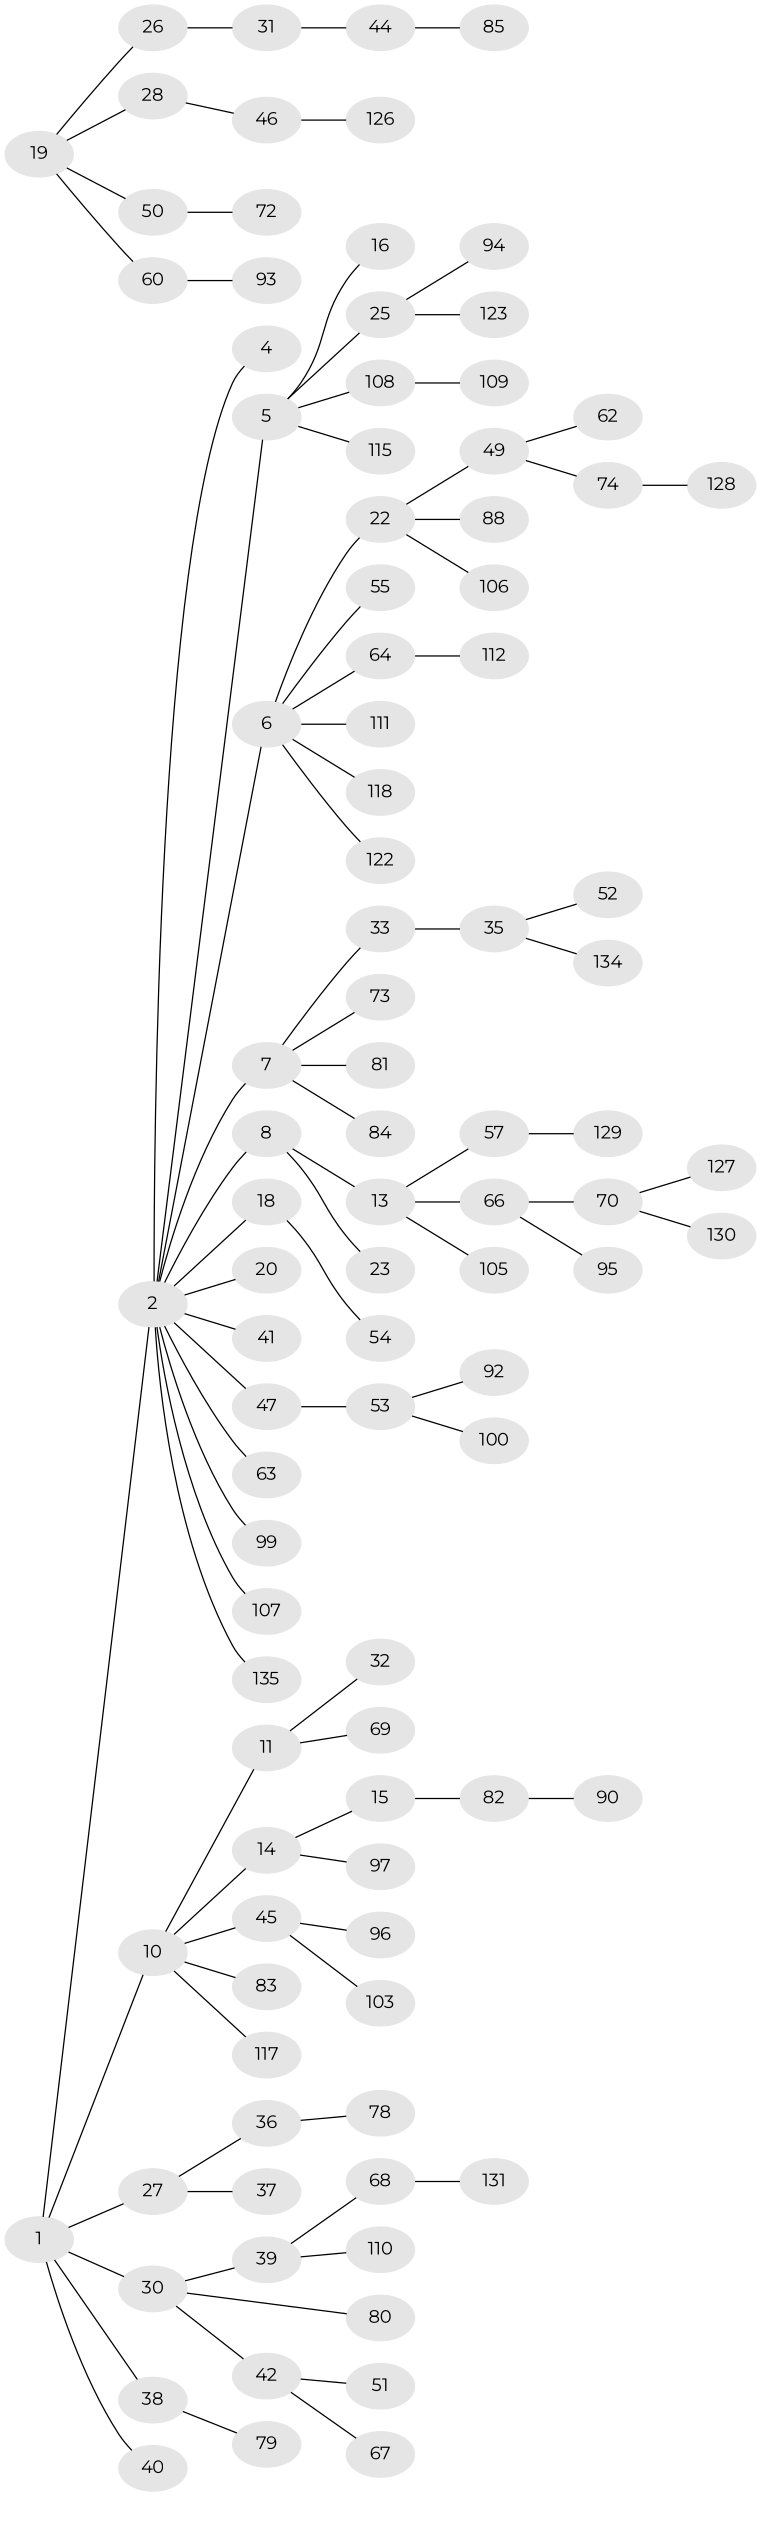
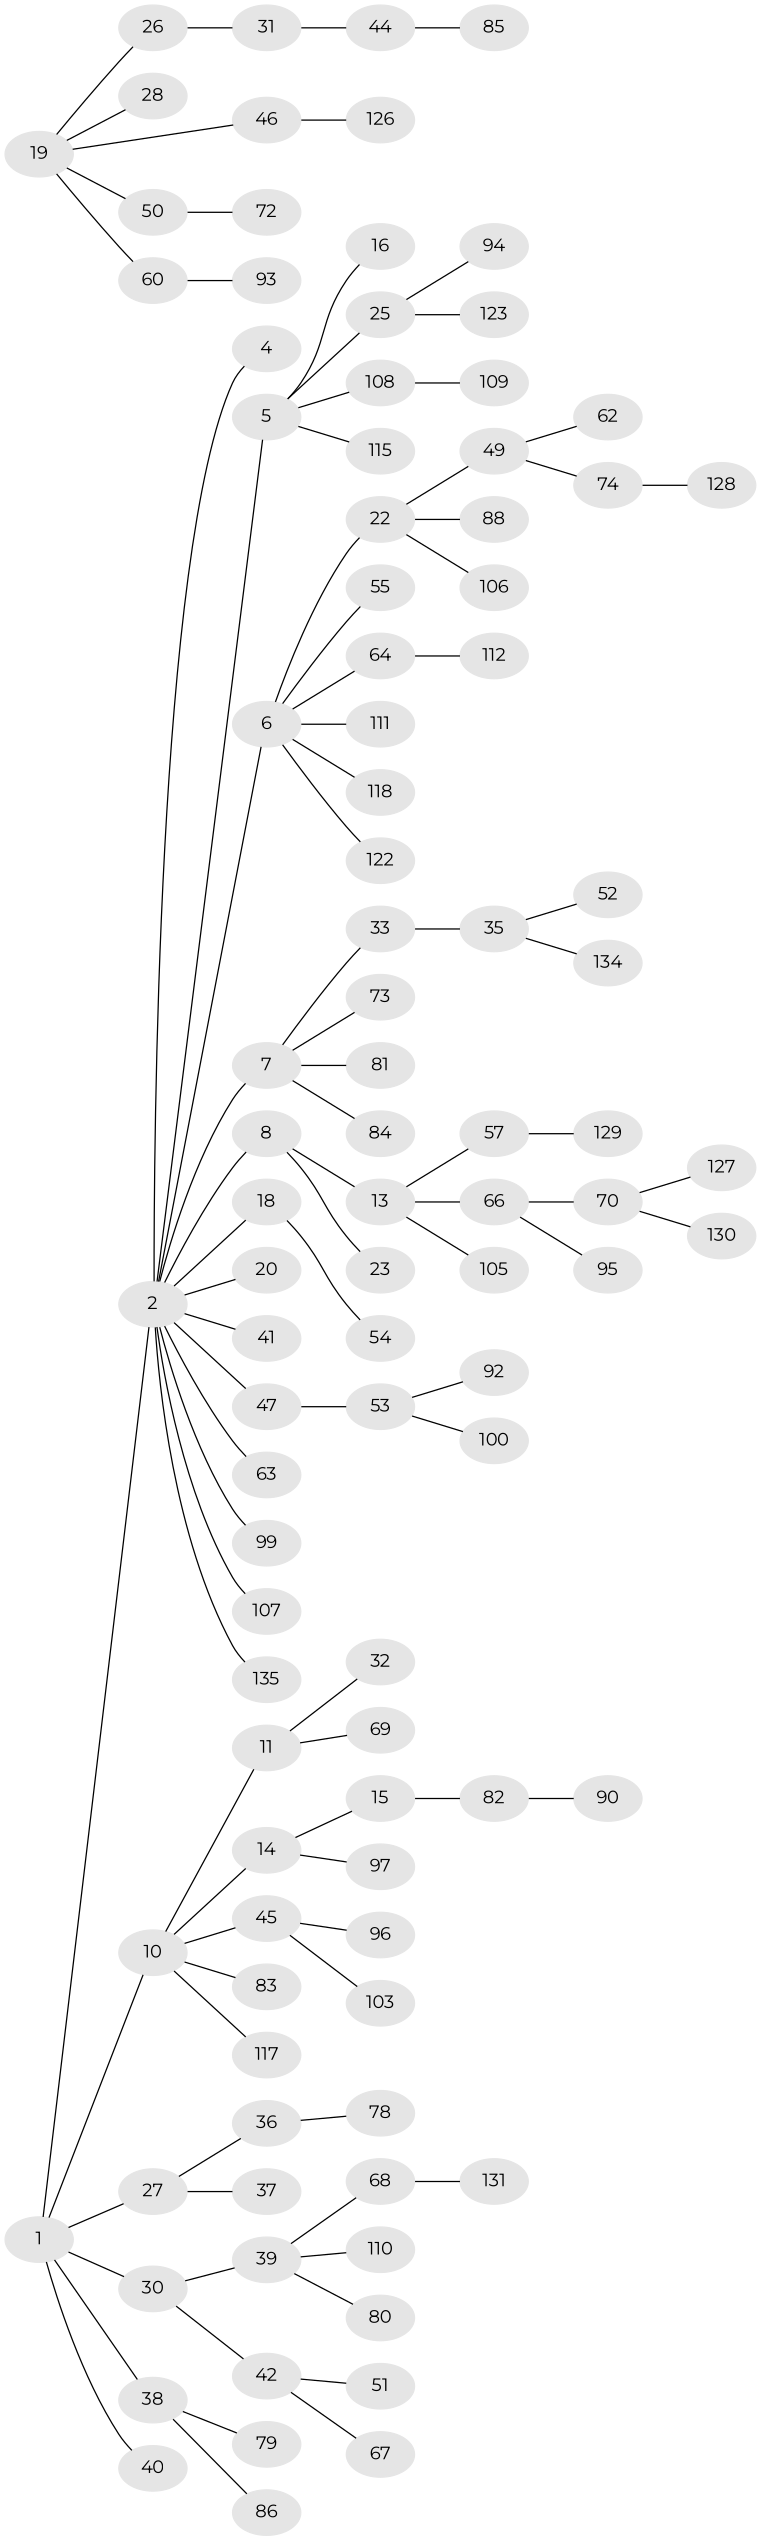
(210, 108) -> (153, 137)
(267, 2303) -> (324, 2289)
none -> (267, 2513)
